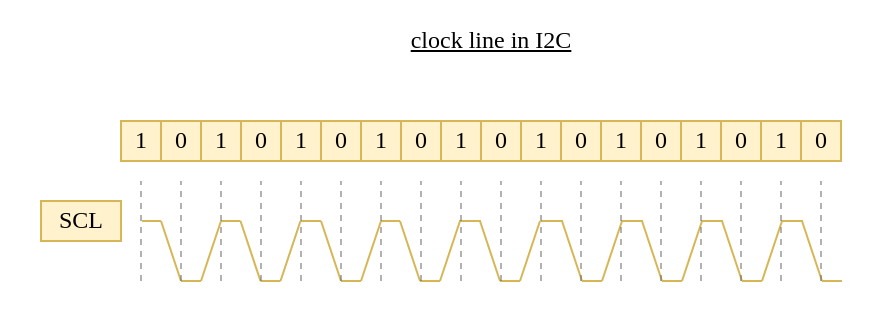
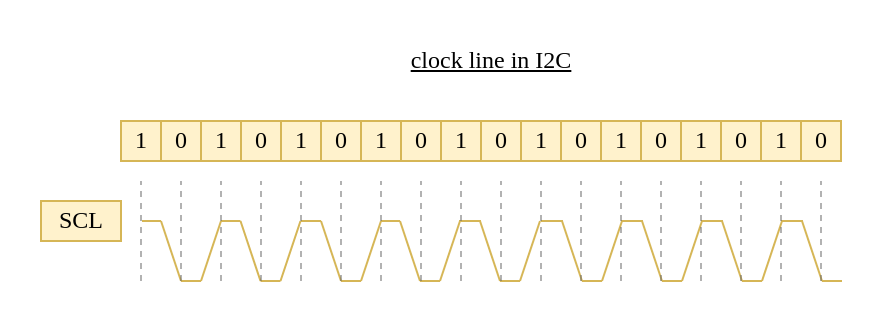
(491, 41) -> (491, 61)
